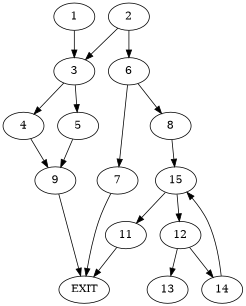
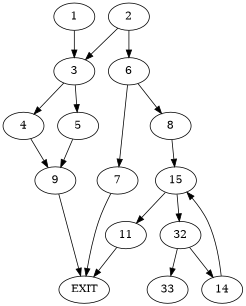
(180, 235) -> (180, 235)
(168, 290) -> (168, 290)
